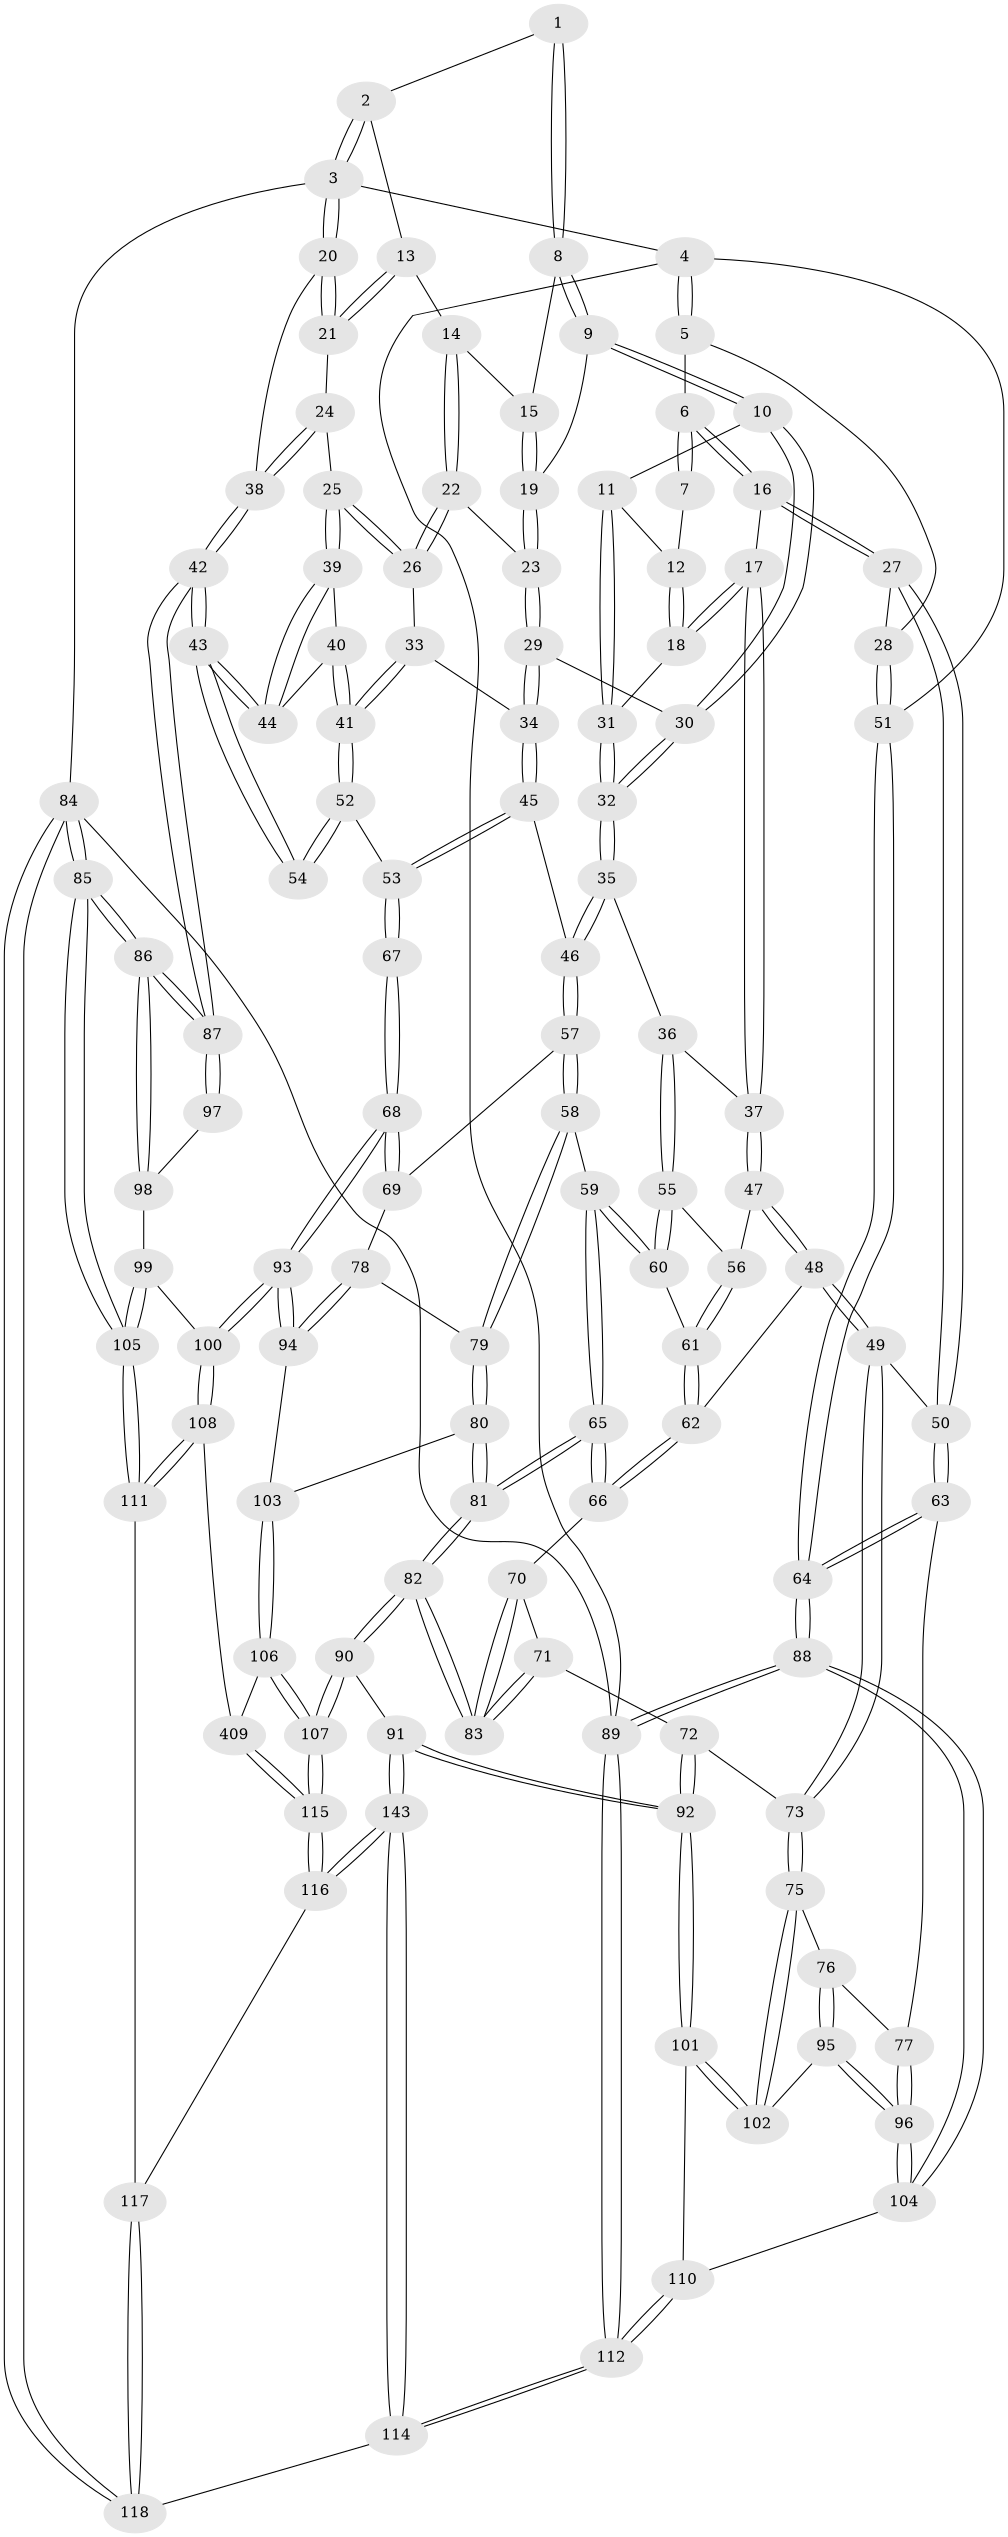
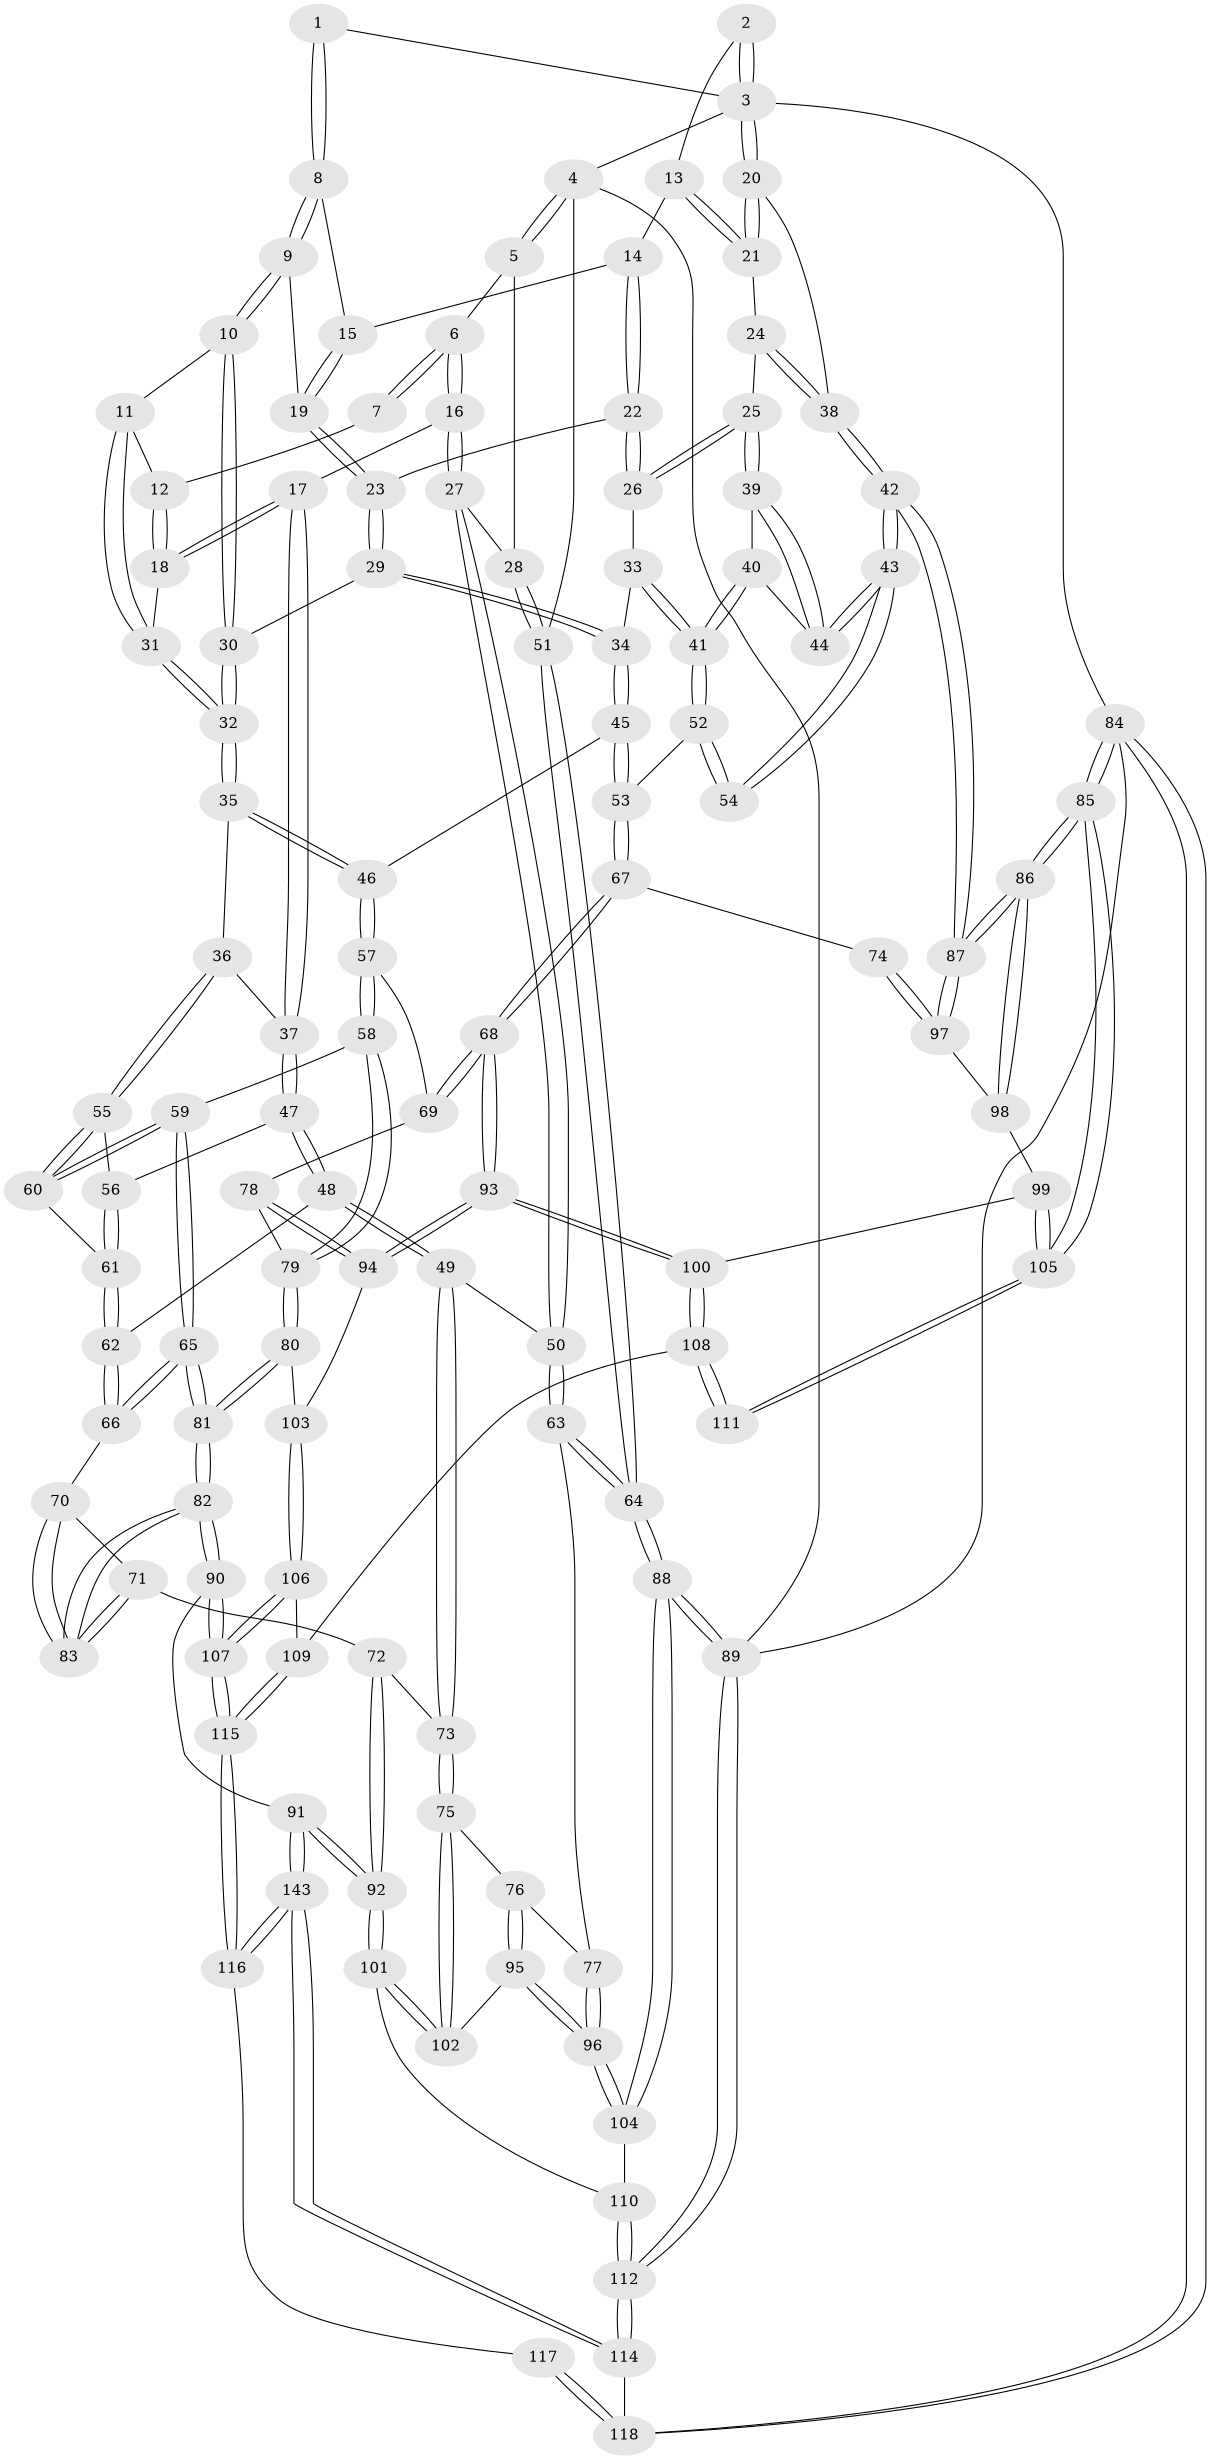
(462, 63) -> (533, 63)
none -> (878, 957)
(234, 1735) -> (297, 1658)
(135, 1852) -> none
